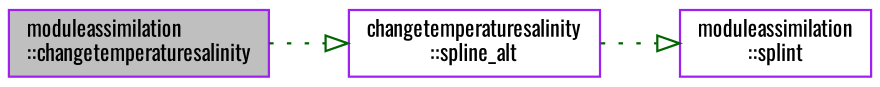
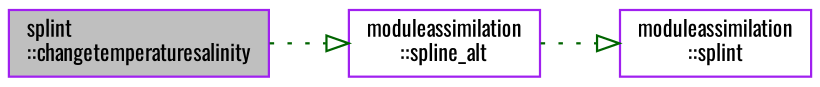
(139, 43) -> (139, 43)
(474, 43) -> (444, 43)
